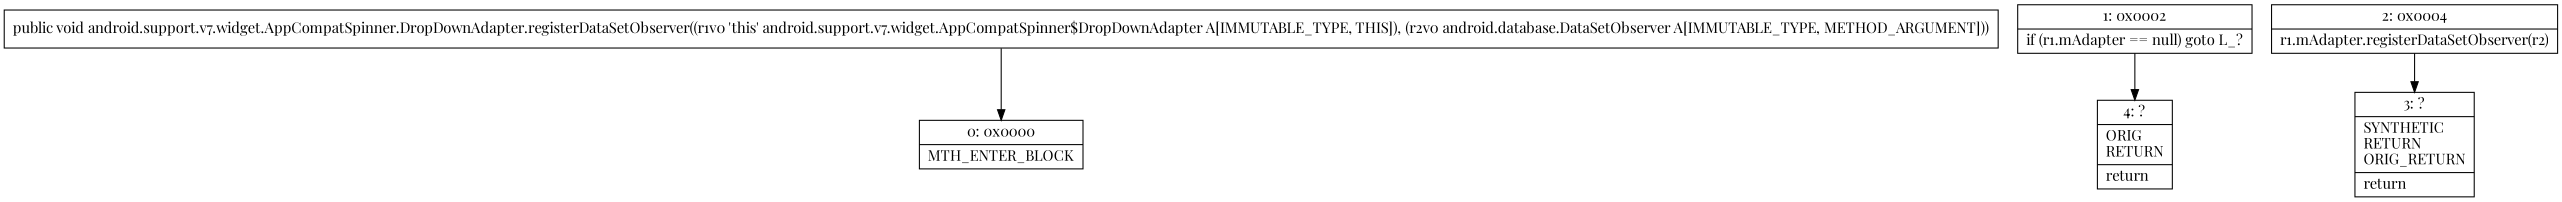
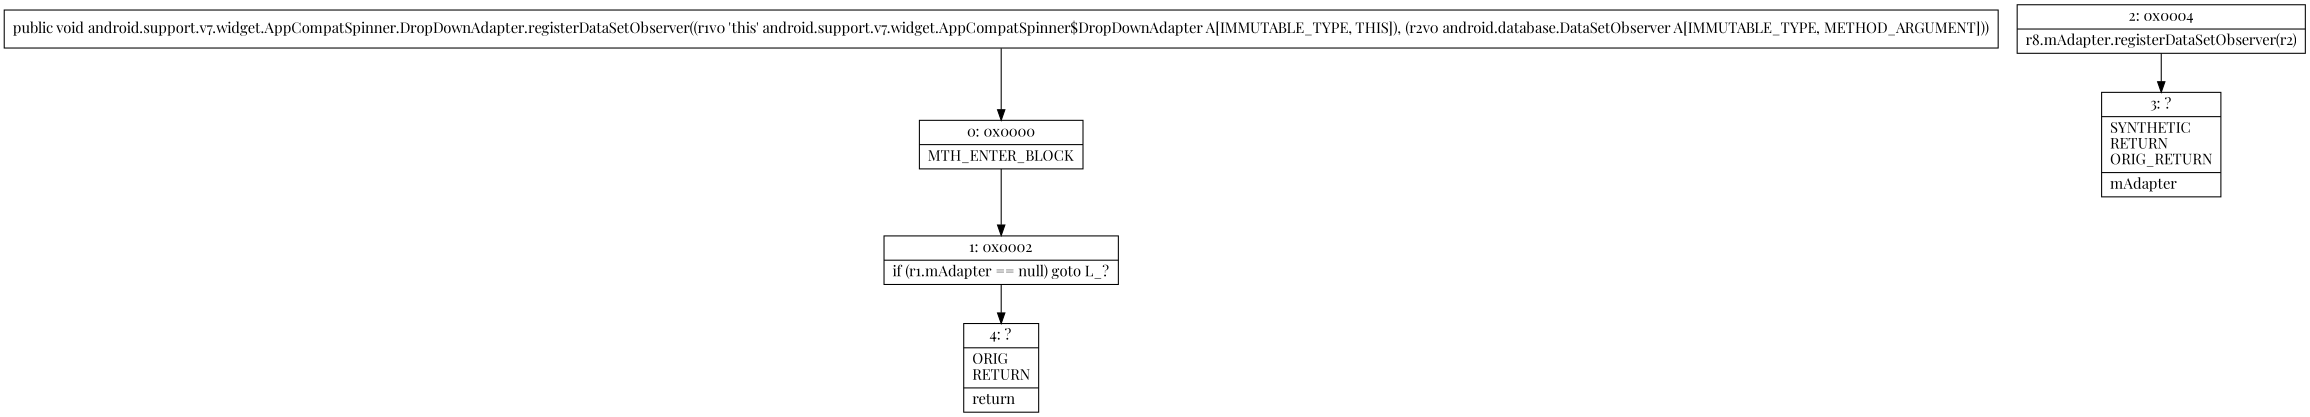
(2415, 41) -> (2161, 41)
(2385, 184) -> (2144, 184)
none -> (1001, 197)
